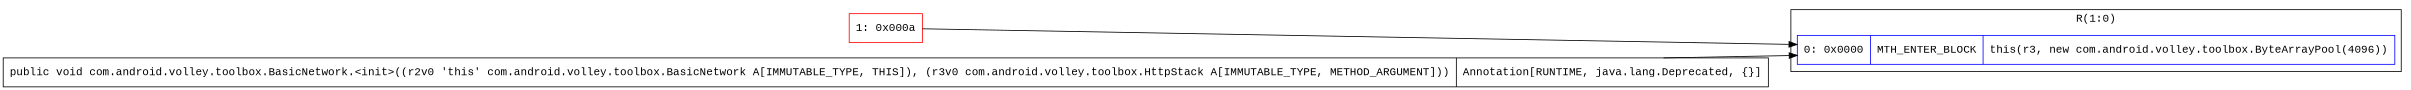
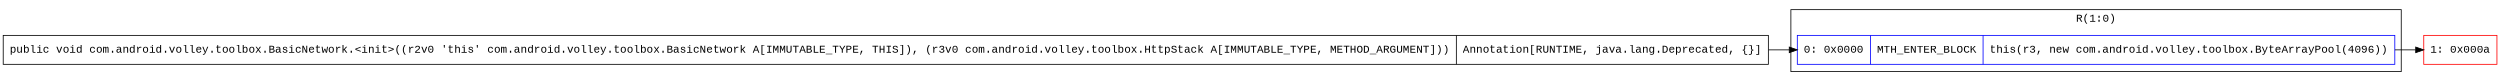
(1356, 37) -> (2406, 50)
